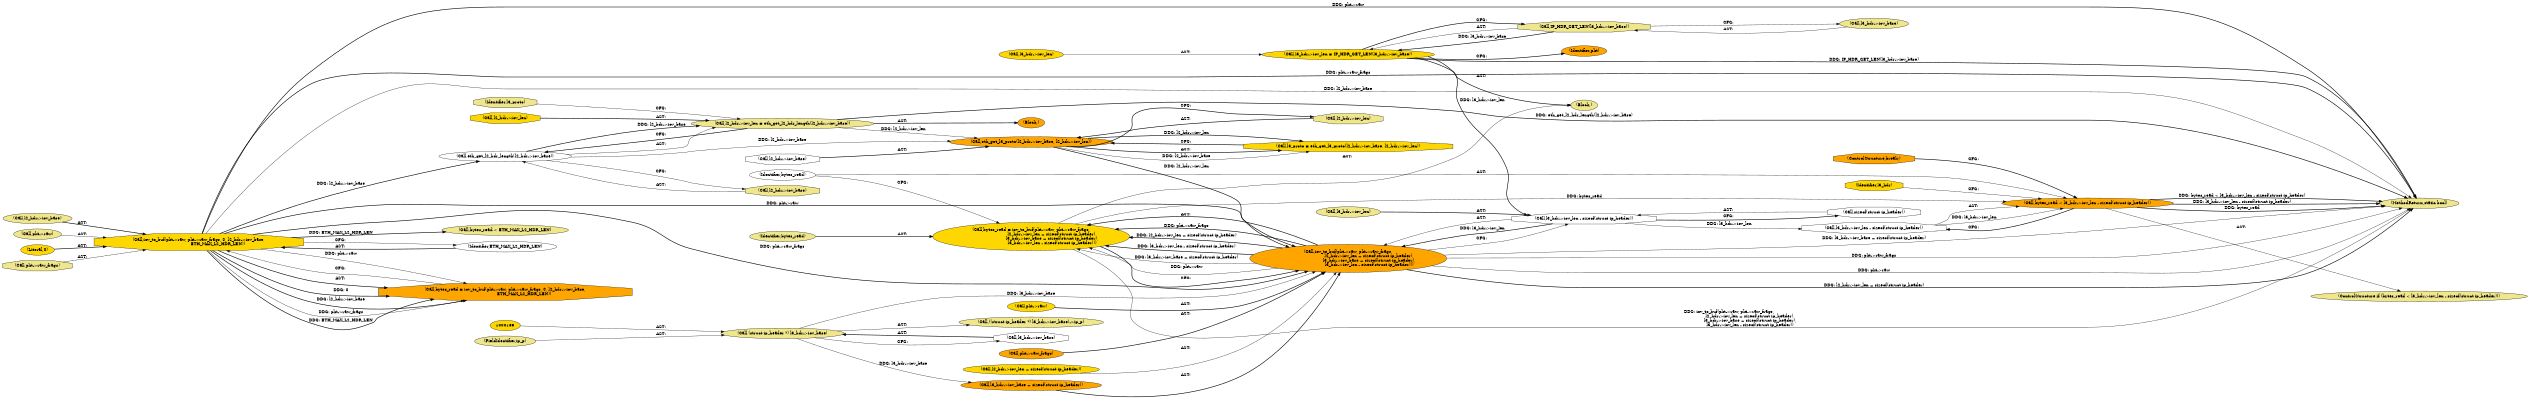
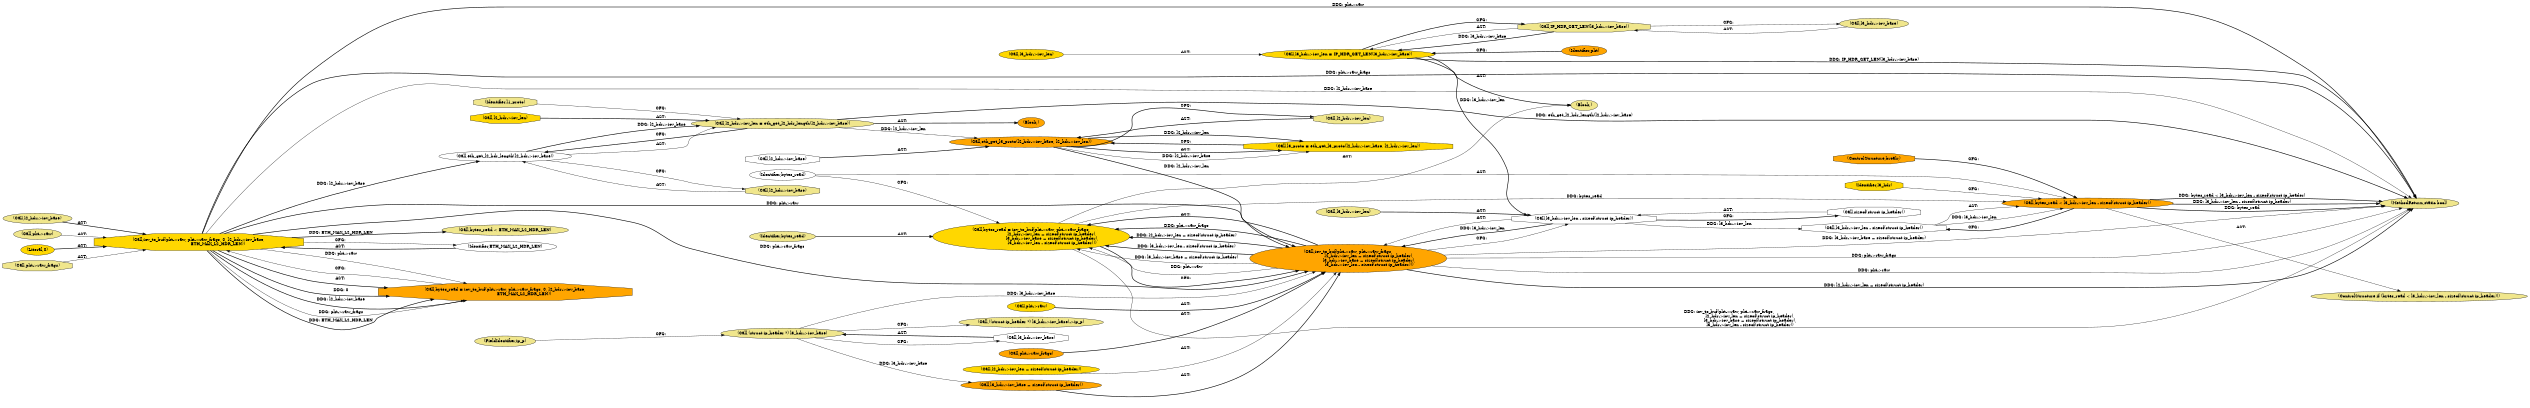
(1486, 59) -> (1498, 52)
(505, 102) -> (505, 102)
(759, 146) -> none
(505, 325) -> none
(903, 325) -> (903, 325)
(662, 334) -> (662, 334)
